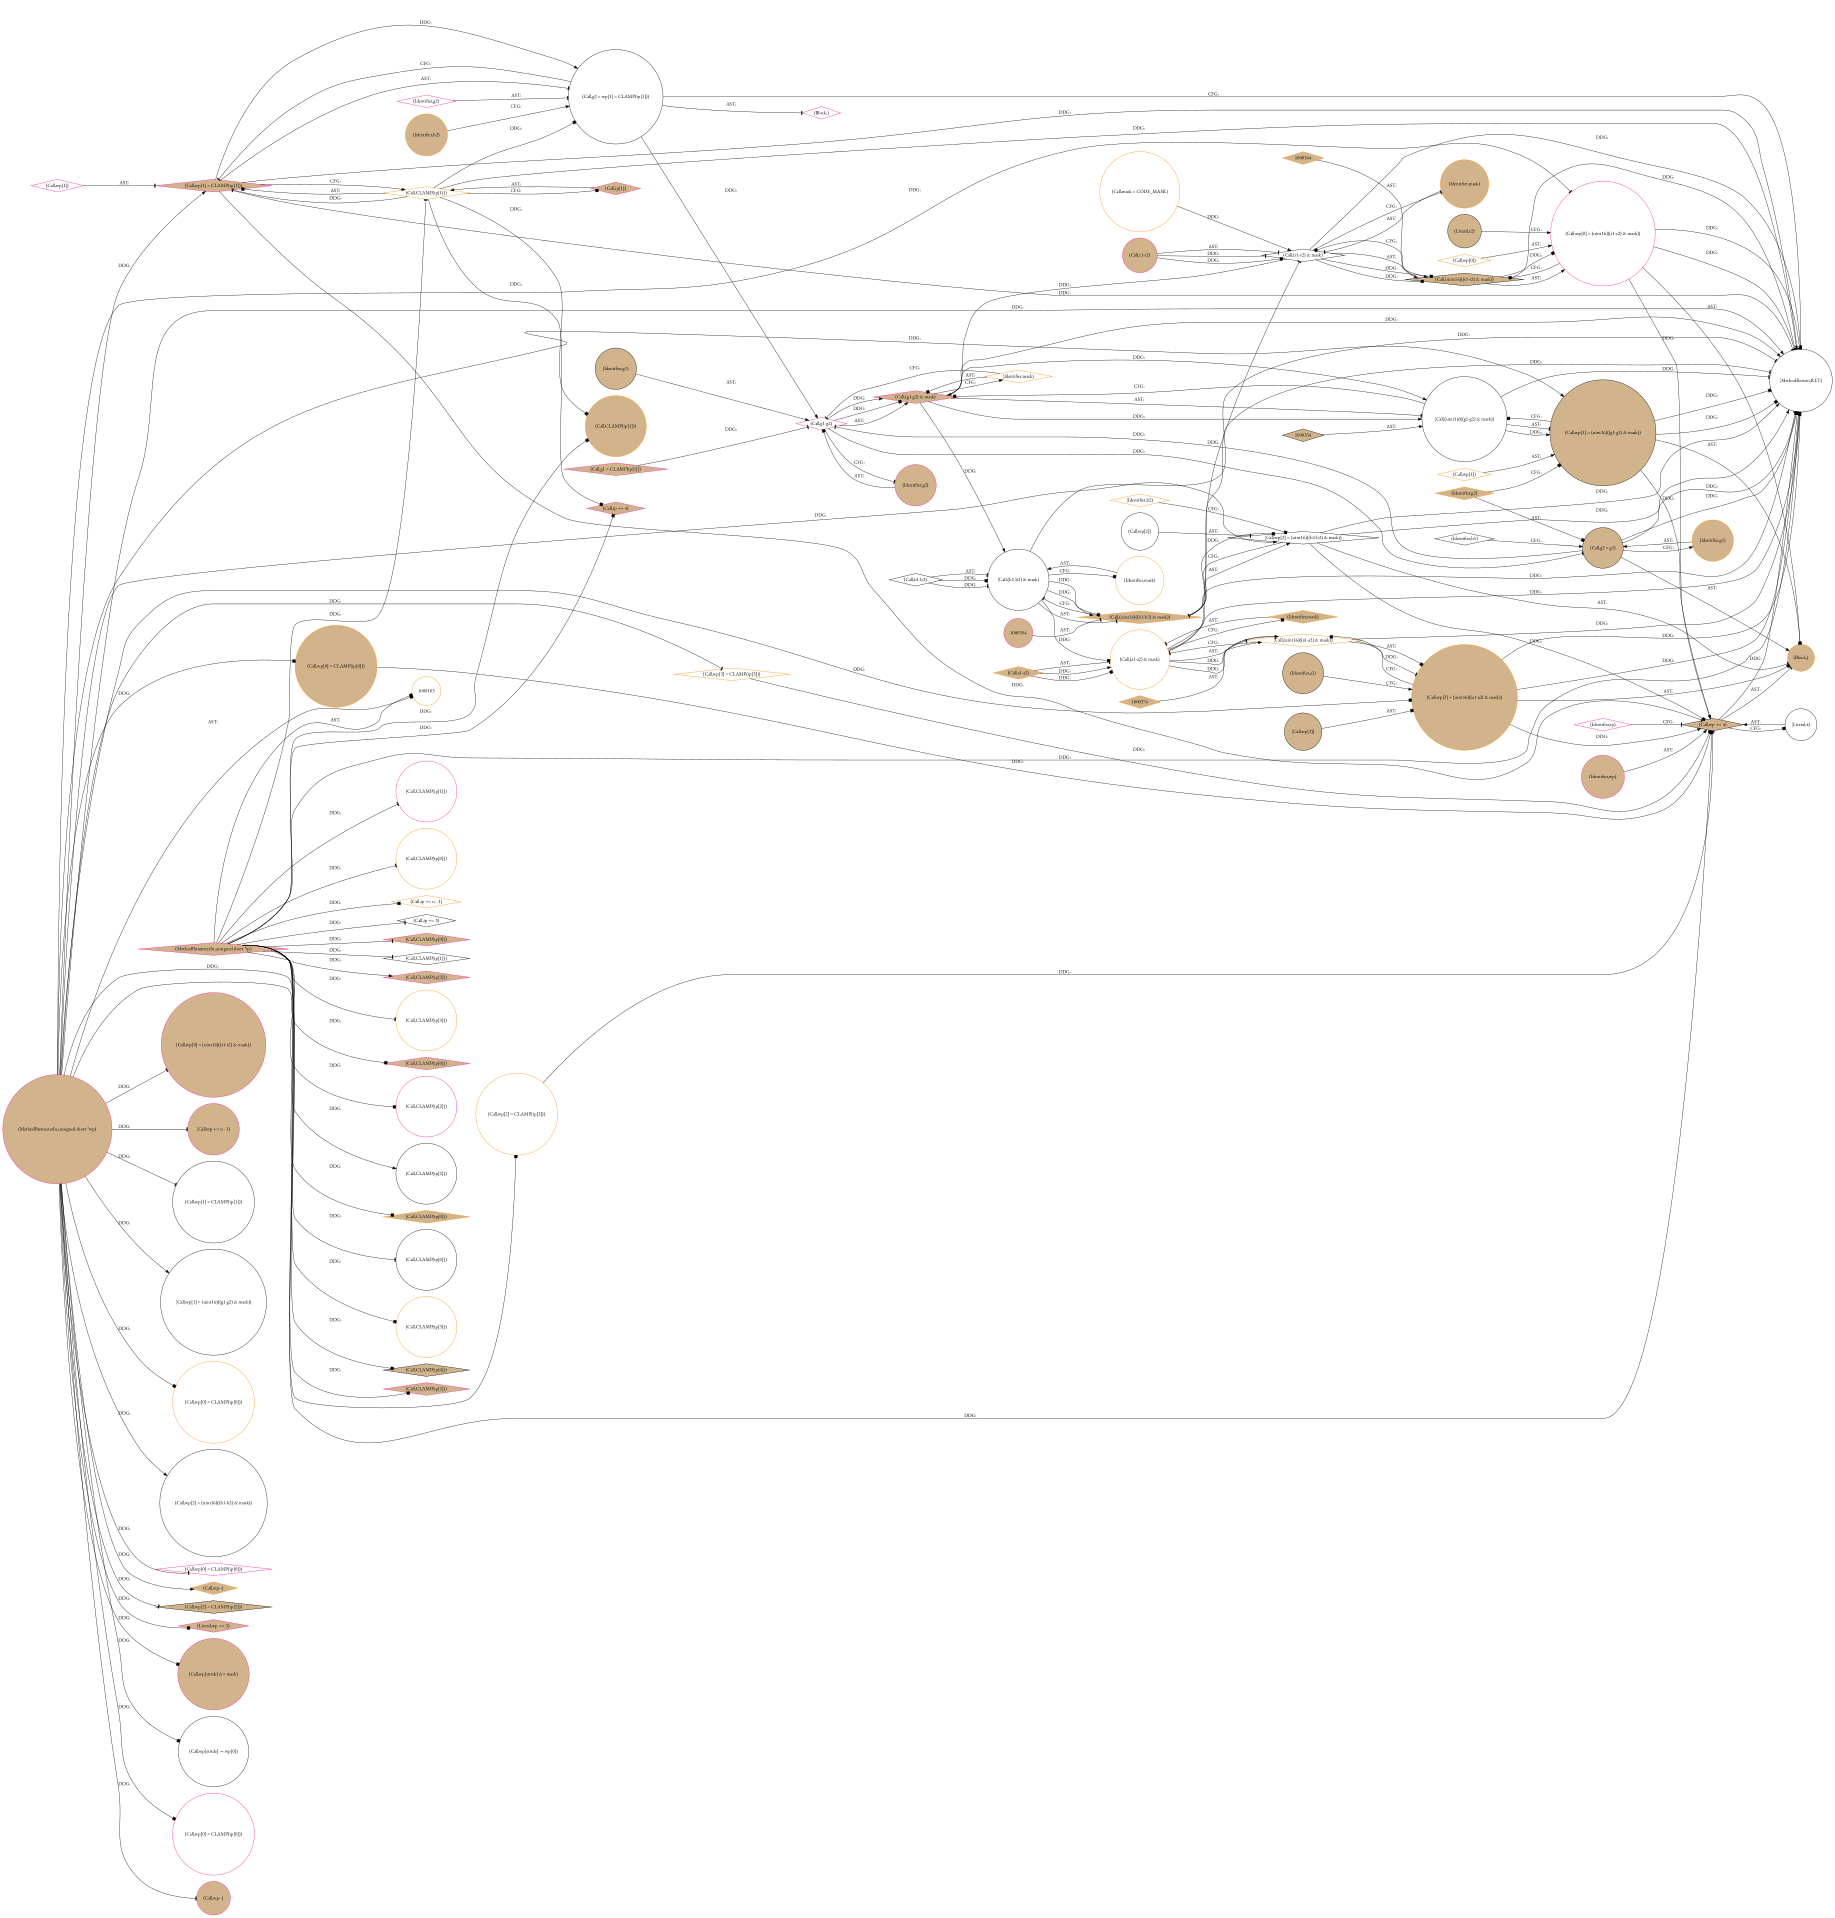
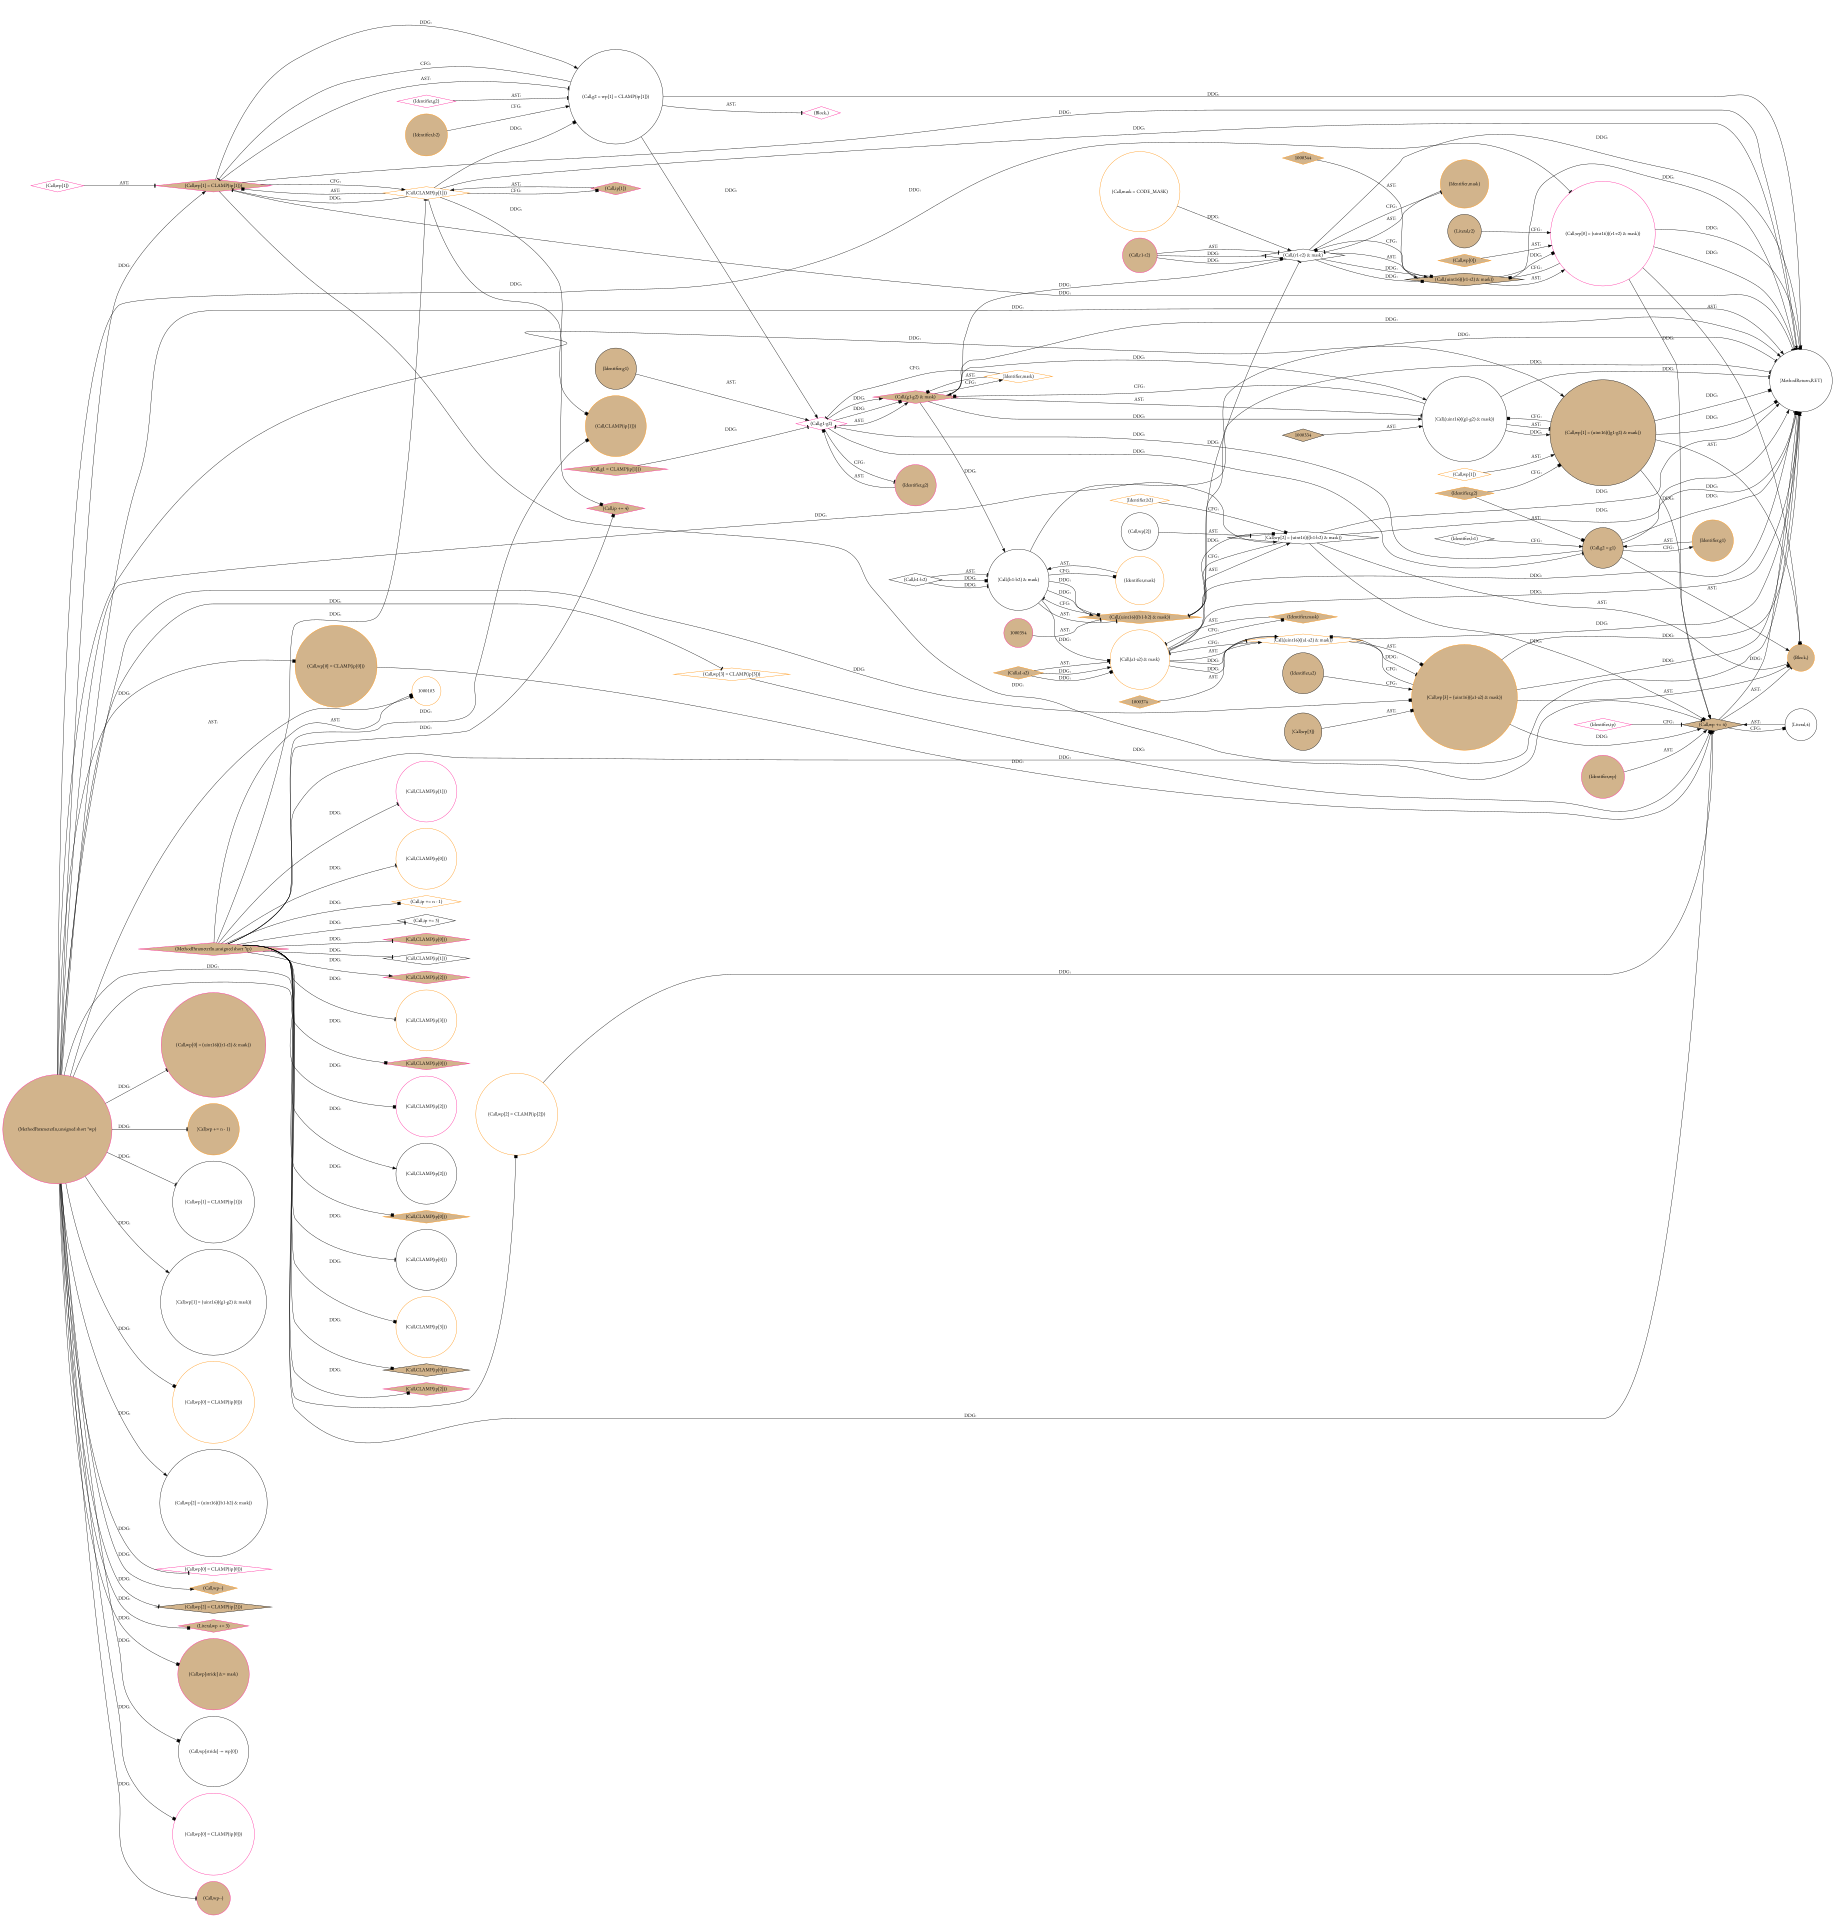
(1214, 94) -> (1214, 94)
(1465, 261) -> (1465, 261)
(214, 1129) -> (214, 1129)
